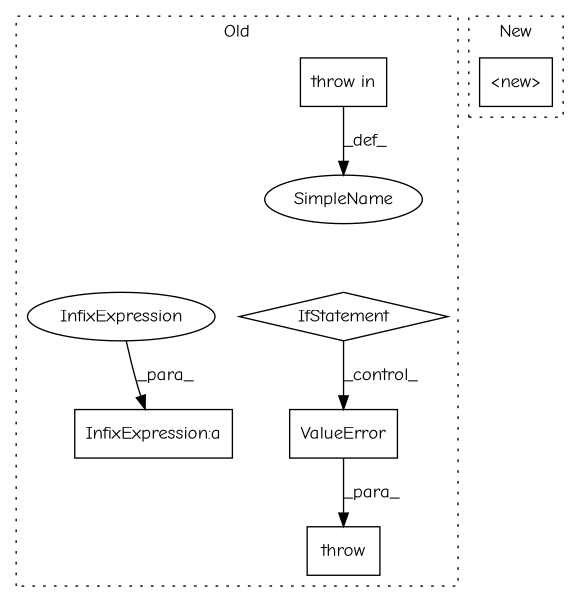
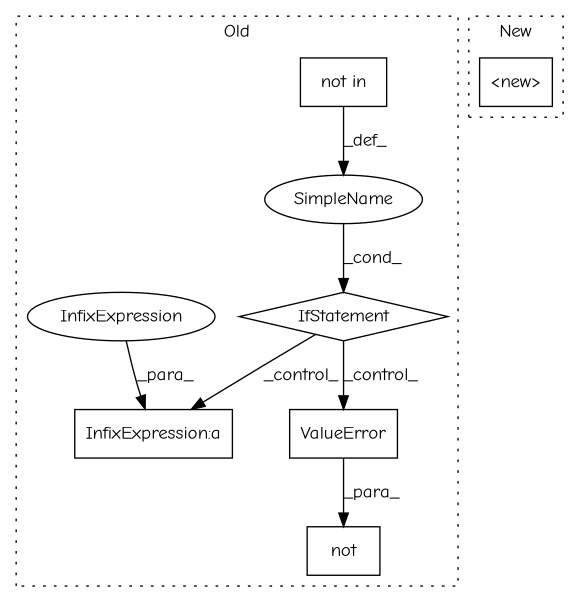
(344, 82) -> (344, 82)
none -> (344, 251)
none -> (259, 368)
(344, 551) -> (344, 551)
